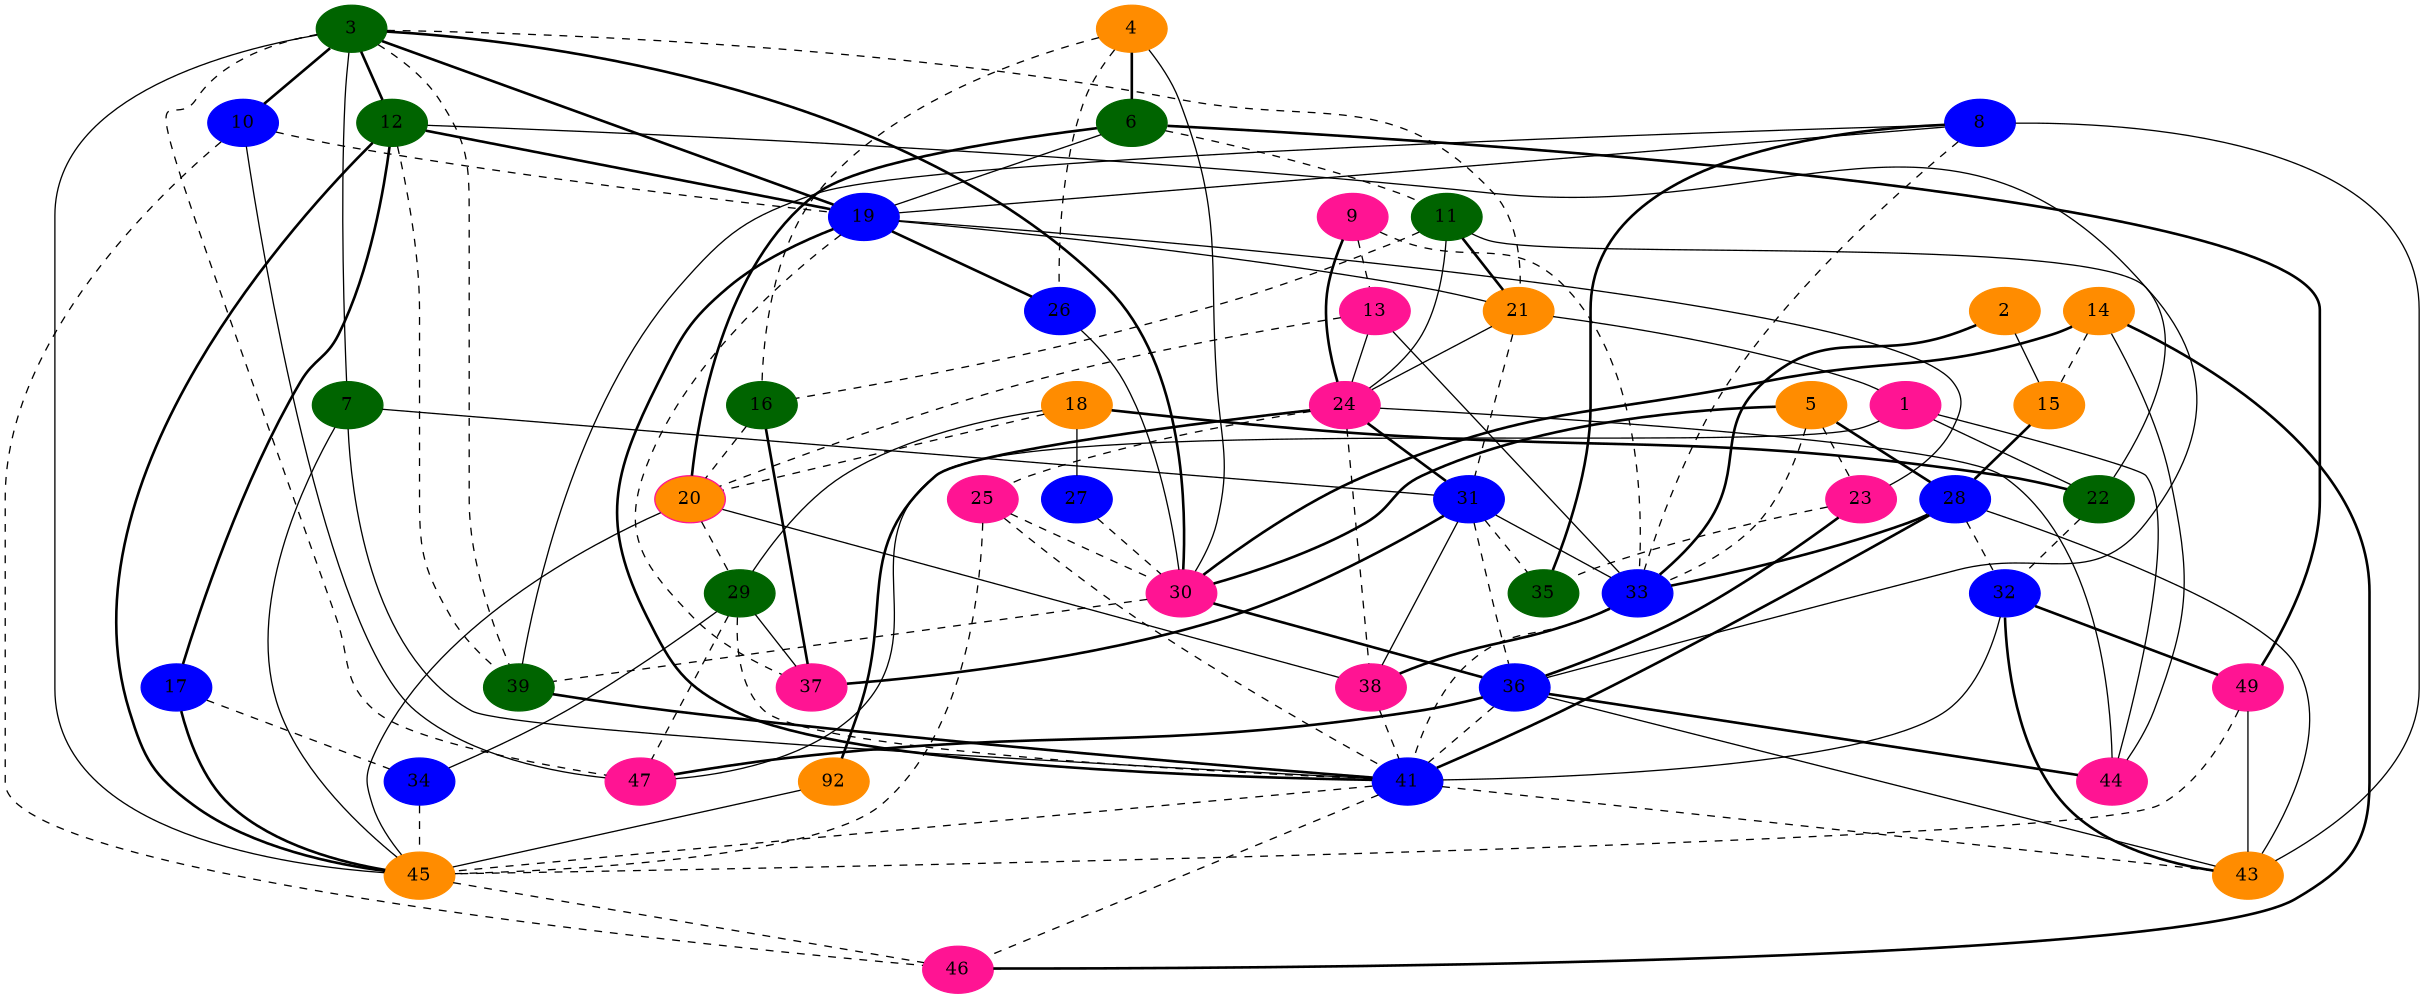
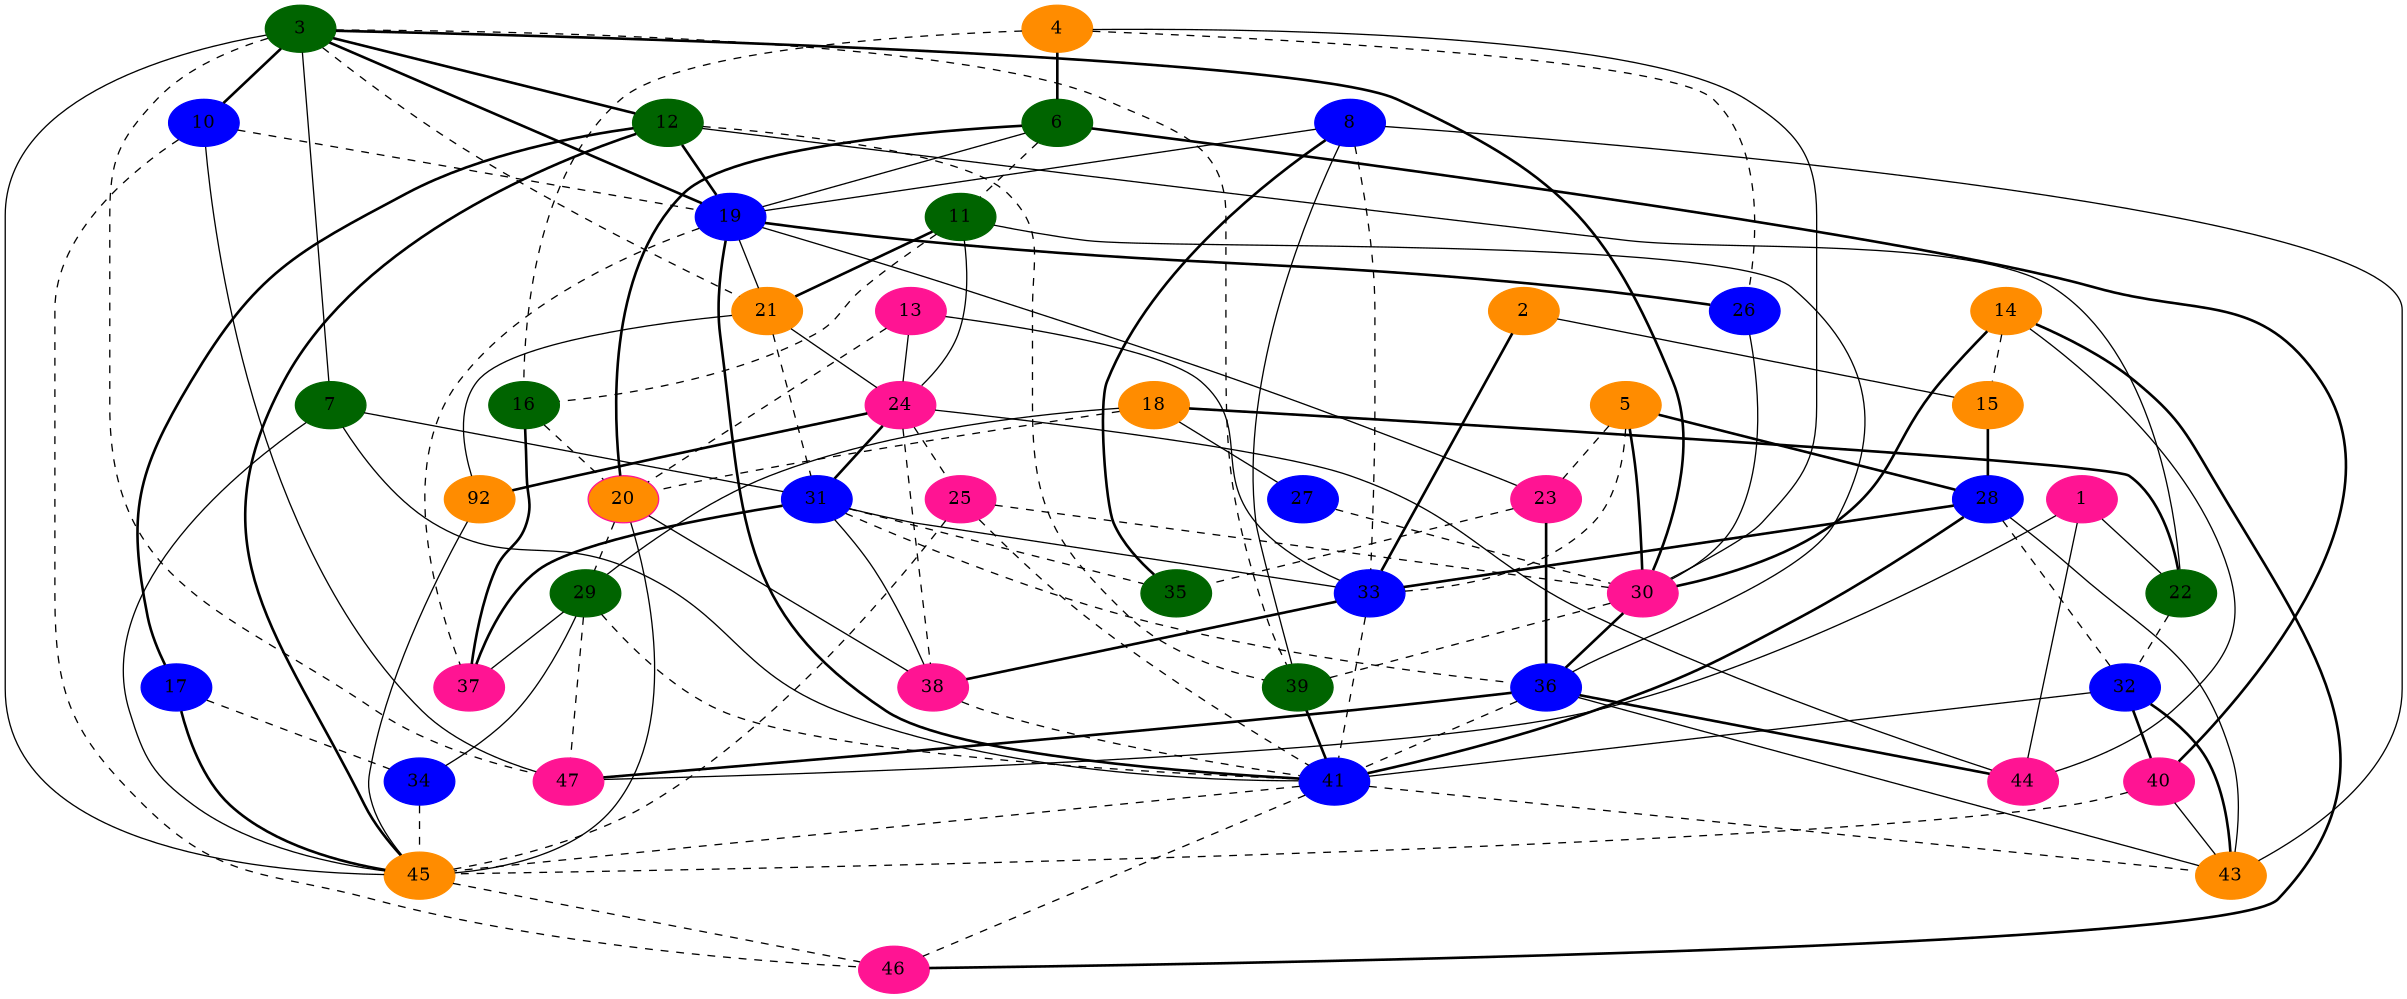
(1353, 217) -> none
(1718, 345) -> (552, 345)
(2248, 687) -> (2159, 782)
